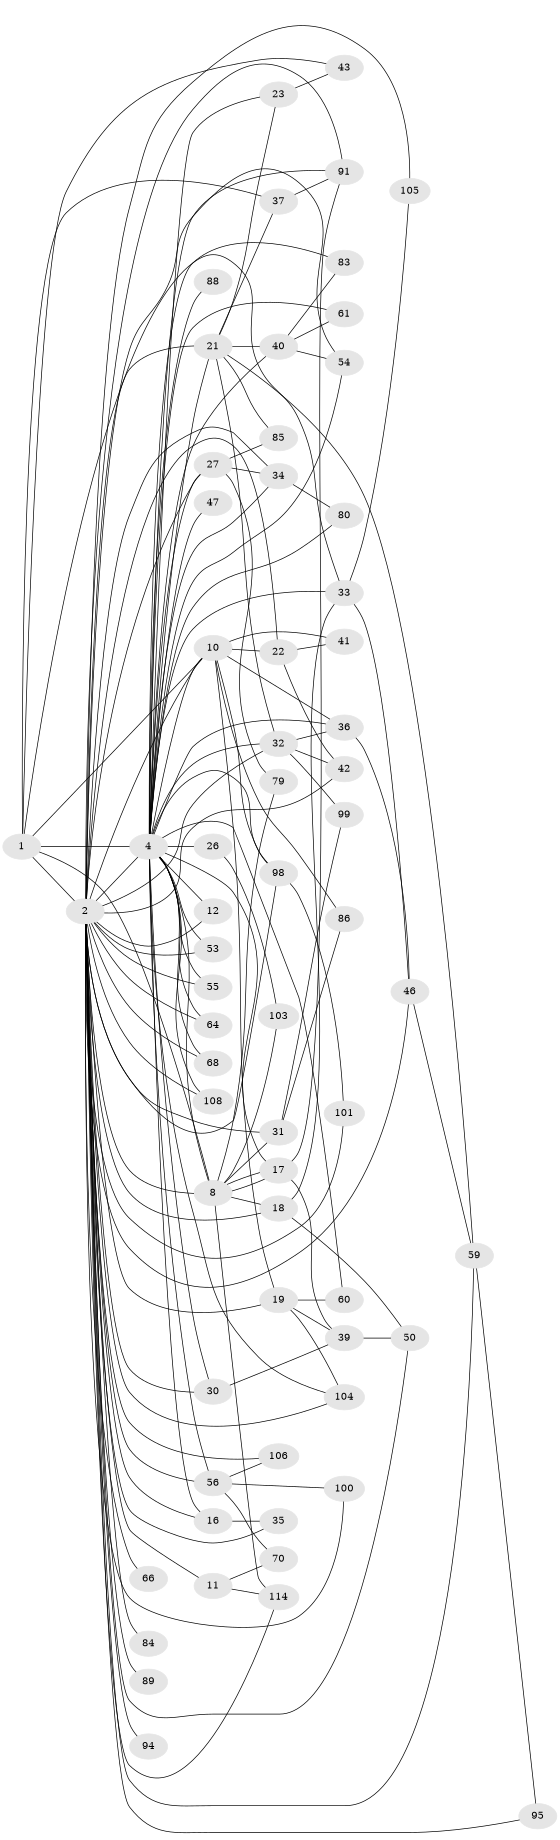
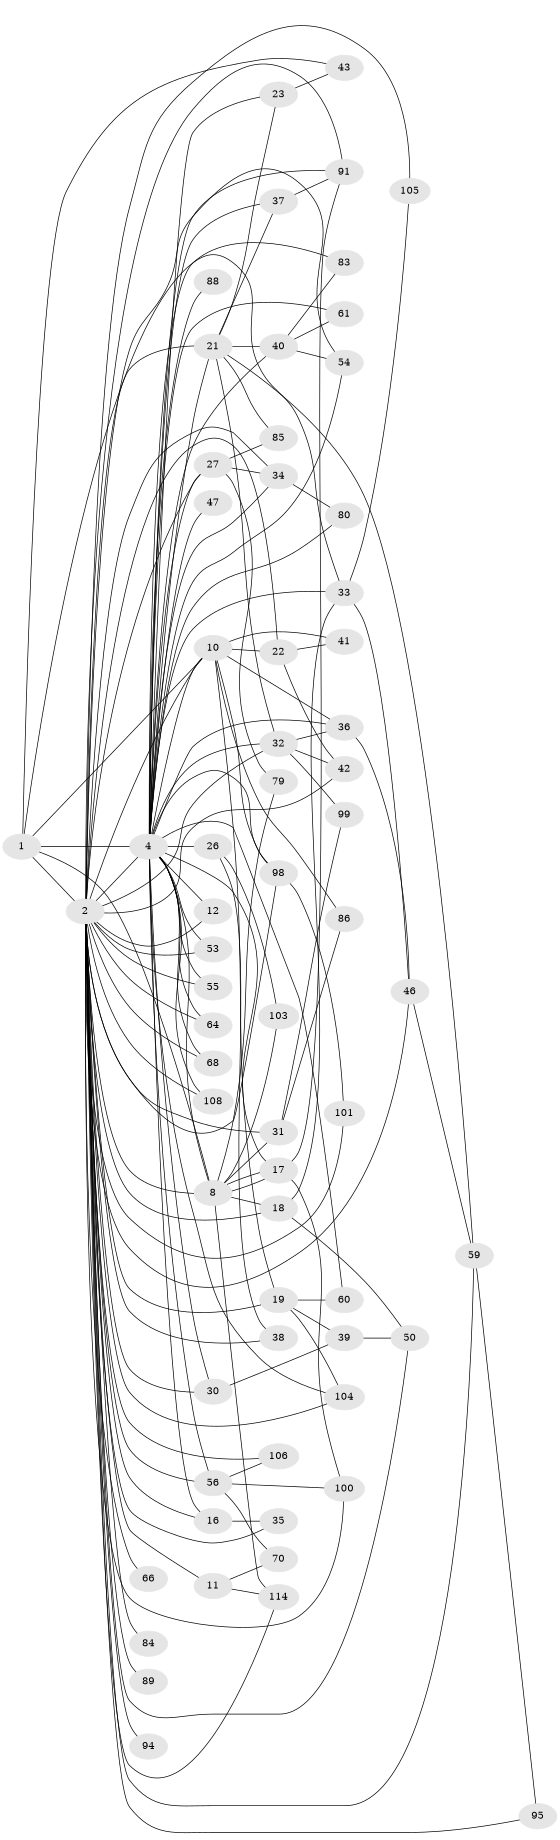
(31, 419) -> (160, 496)
(312, 1254) -> (320, 1319)
none -> (279, 1338)
